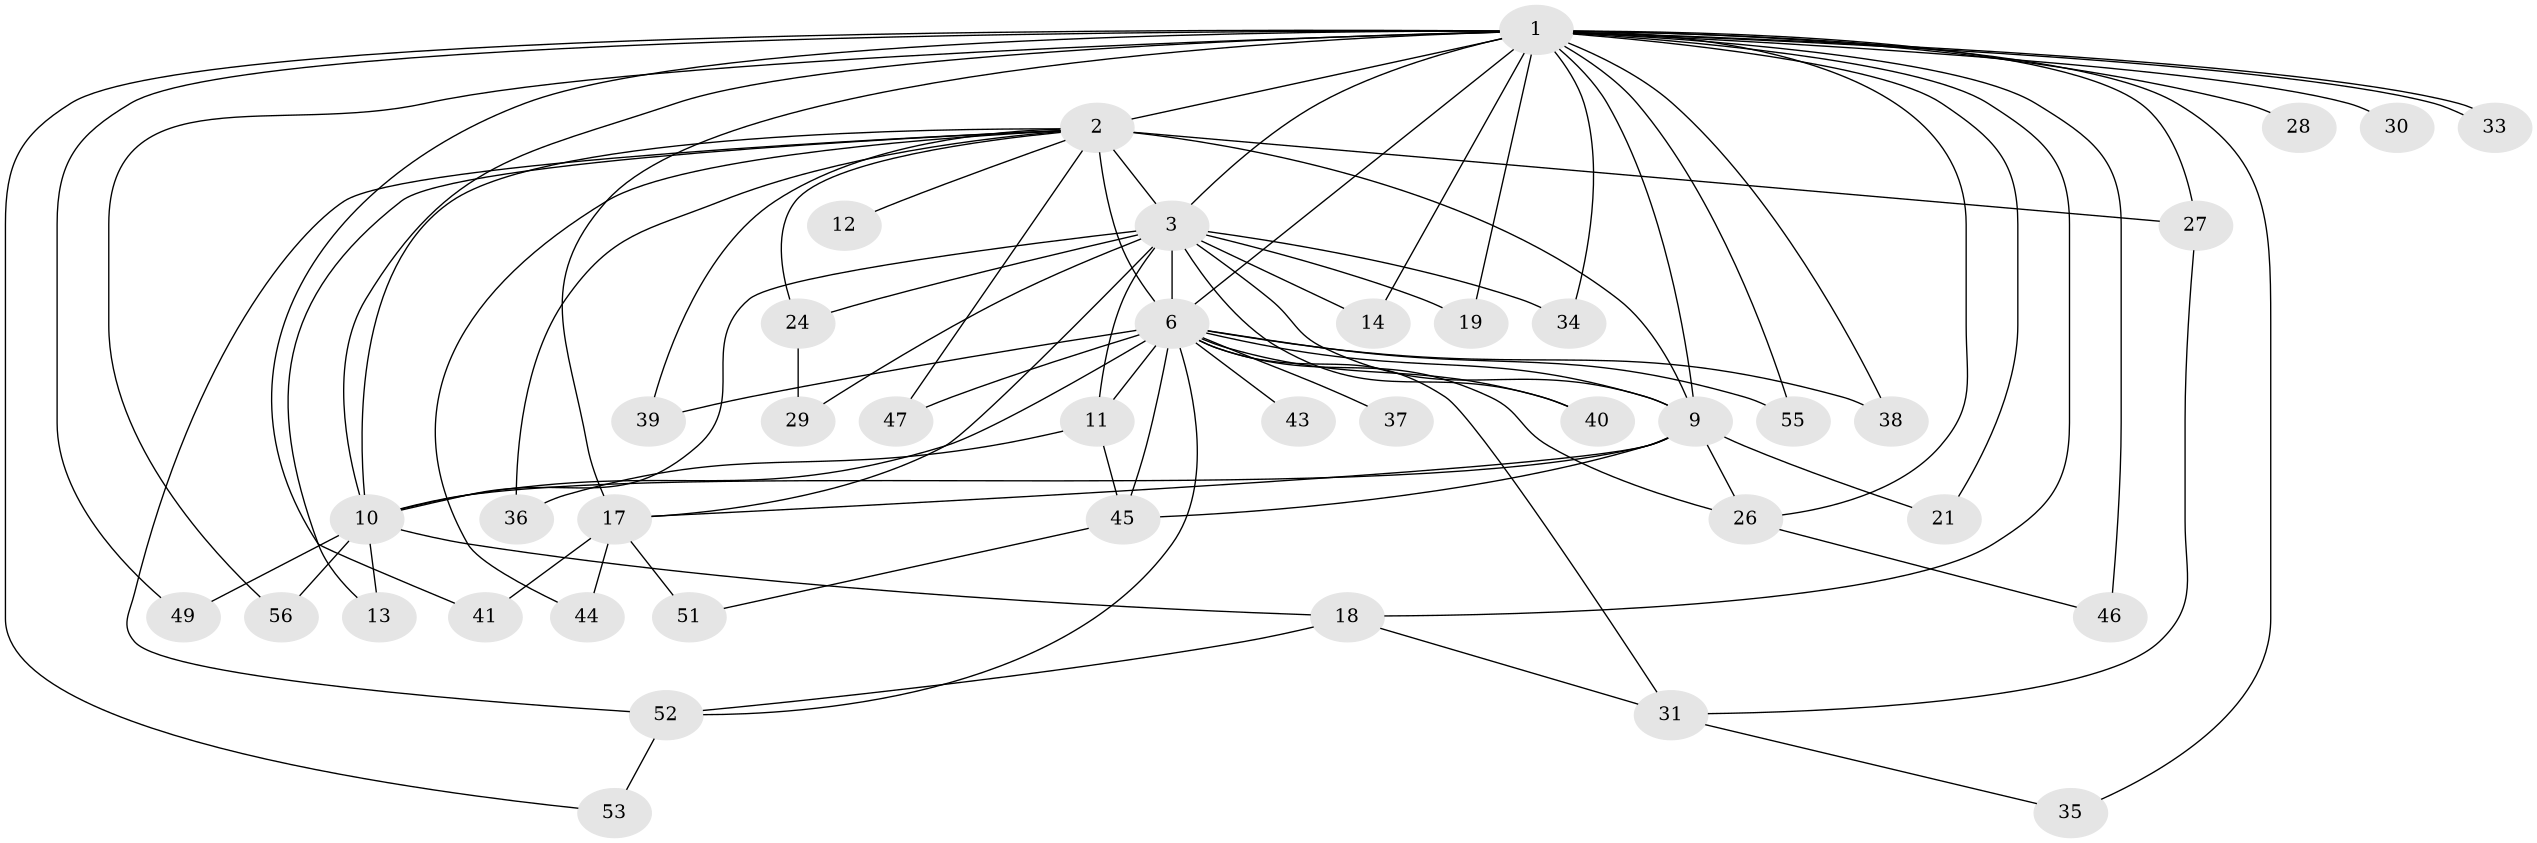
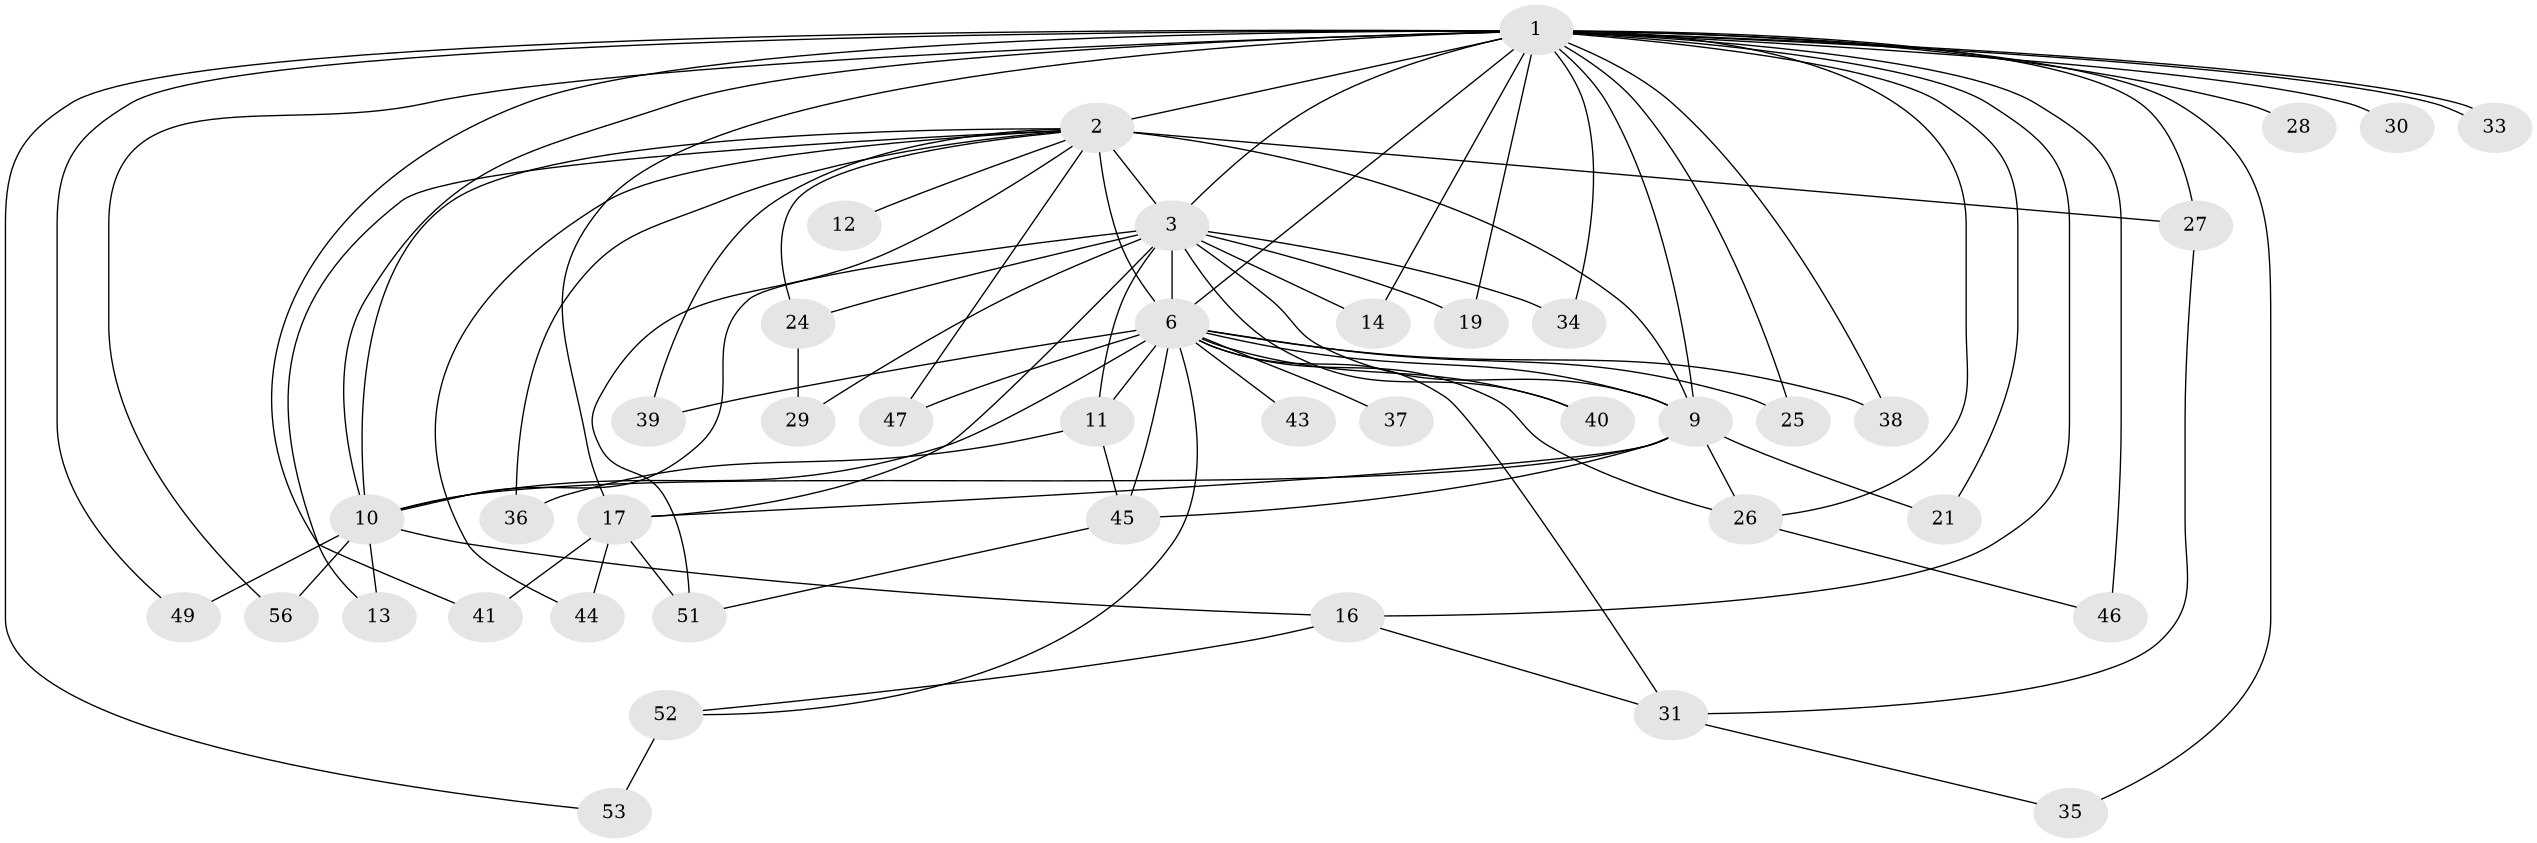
(251, 308) -> (716, 301)
(1793, 422) -> (1793, 422)
(1347, 617) -> (1347, 617)
